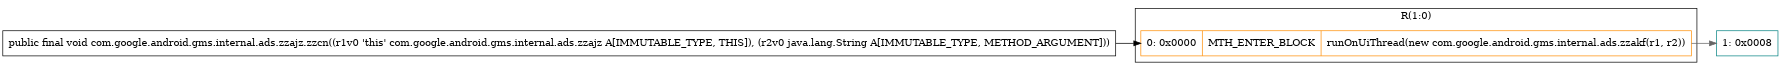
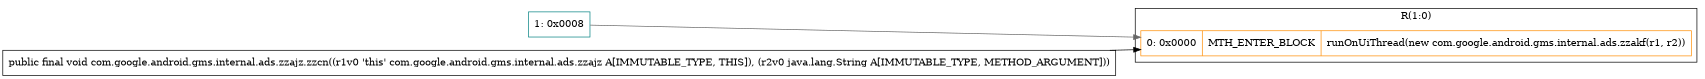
(1701, 43) -> (862, 31)
